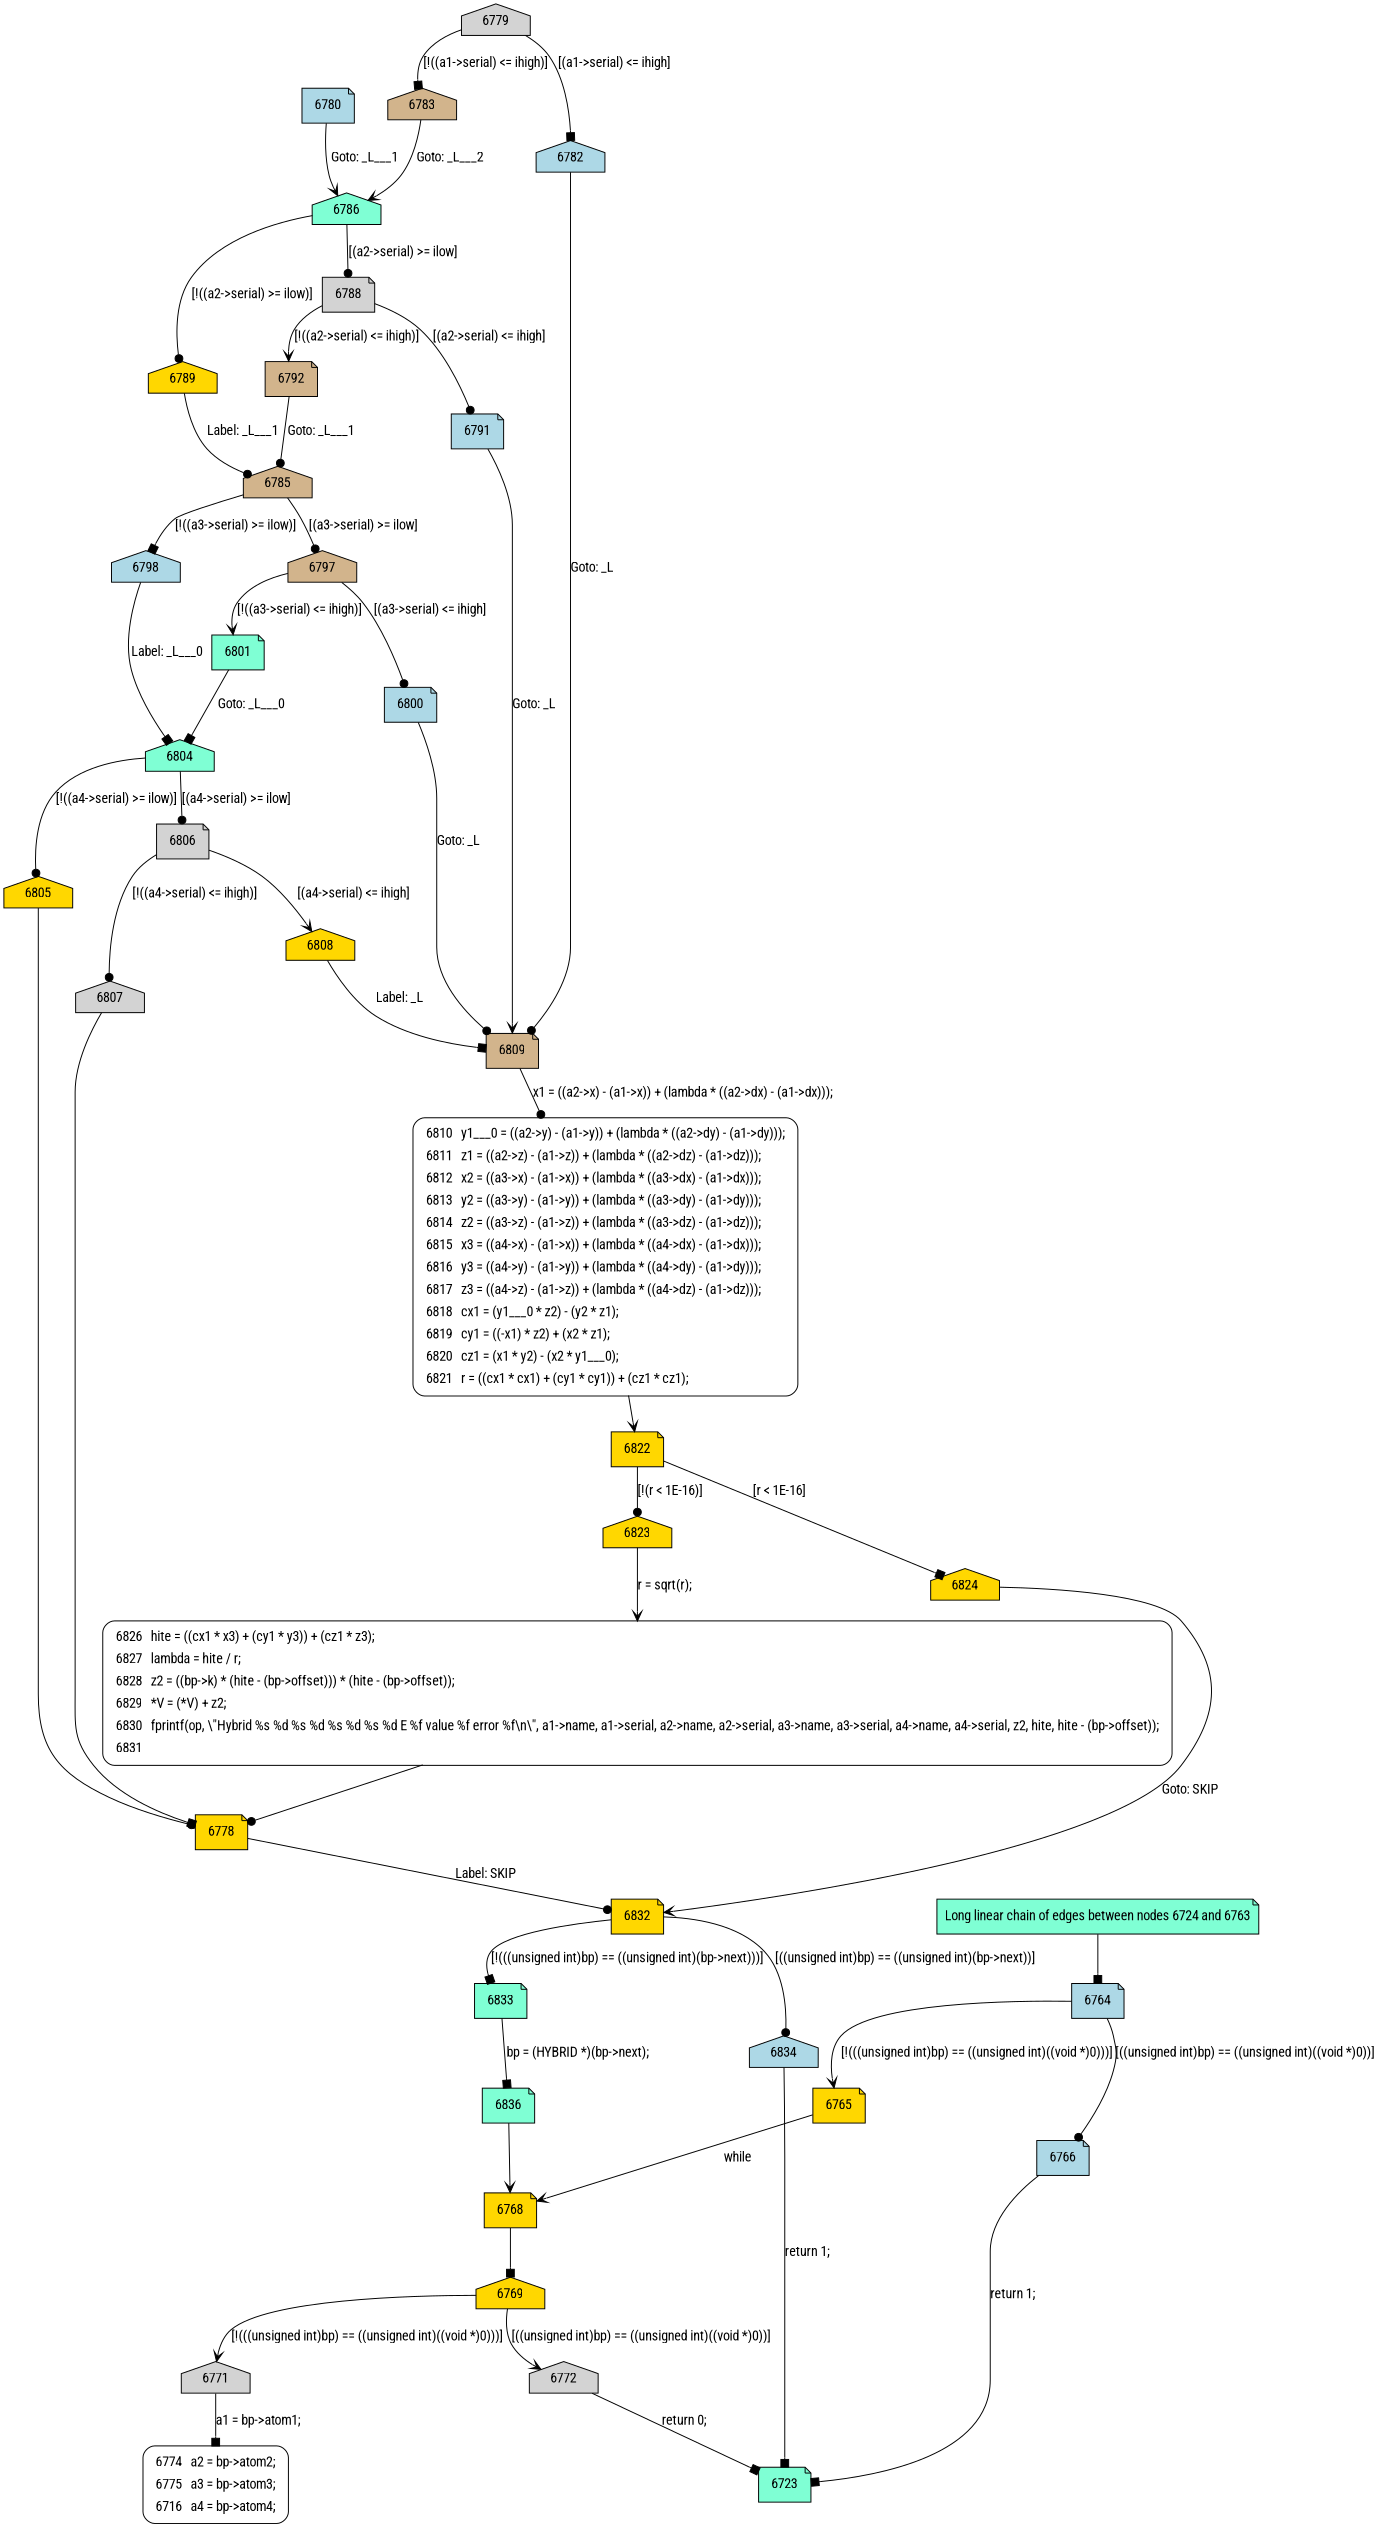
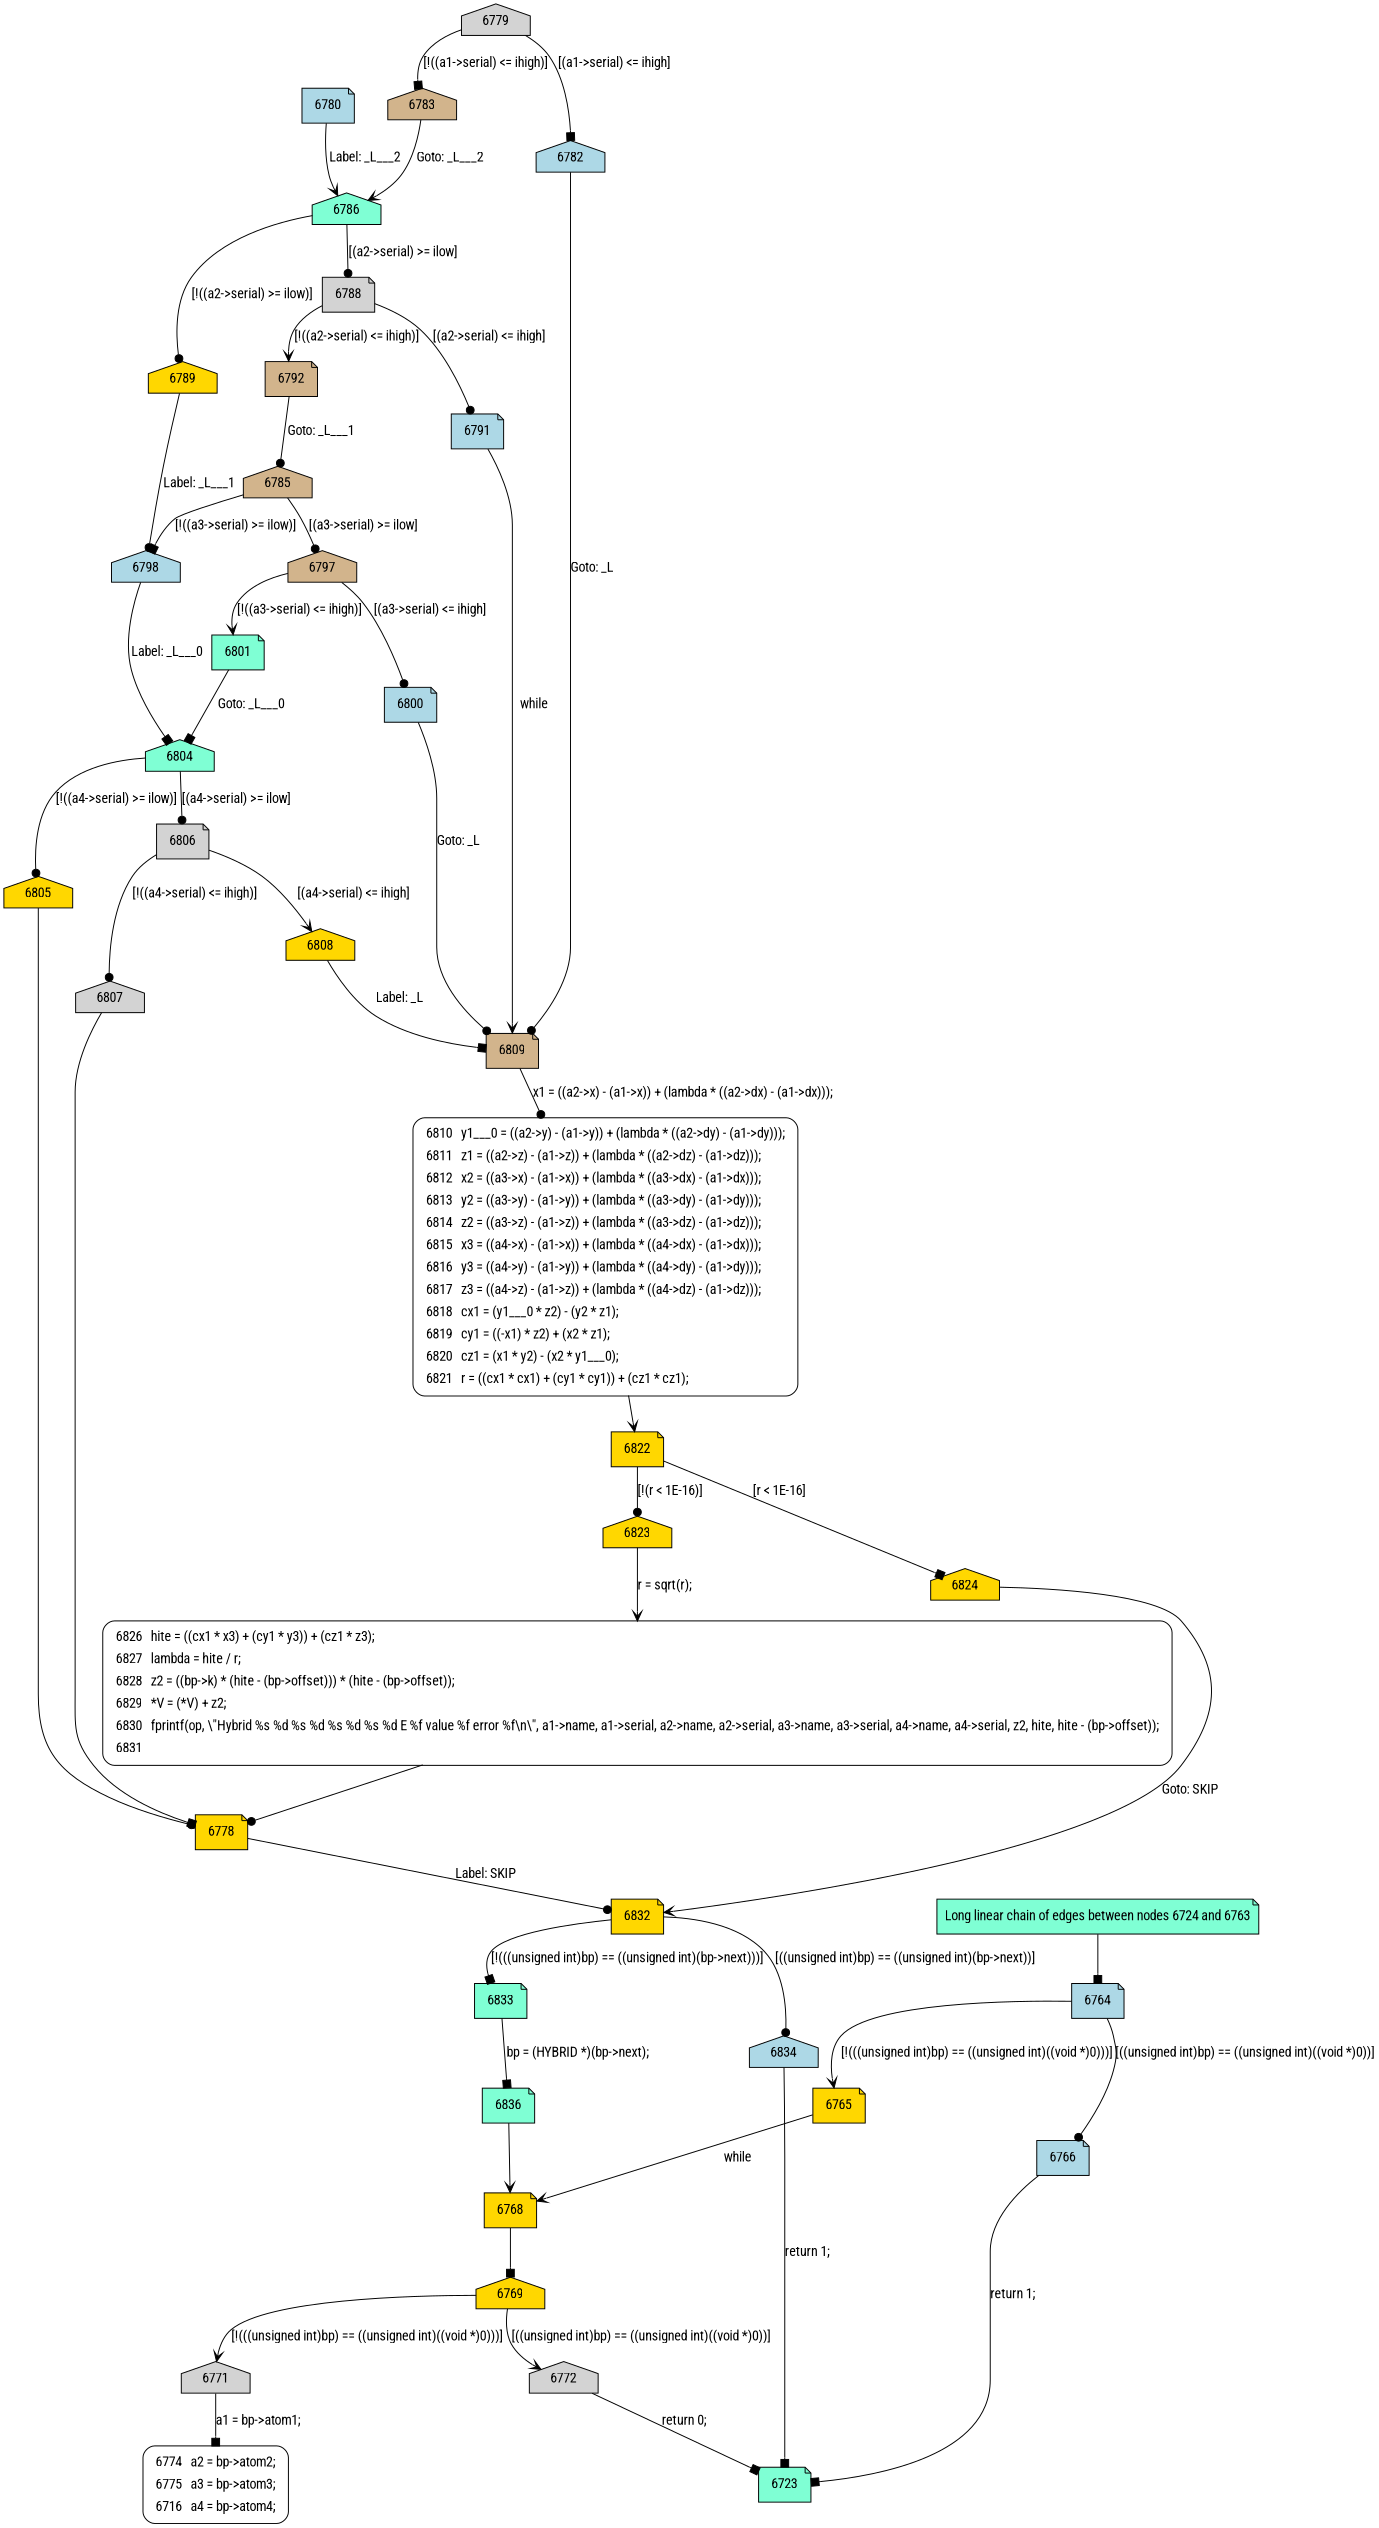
(365, 158) -> (365, 158)
(202, 442) -> (163, 468)
(534, 705) -> (534, 705)
